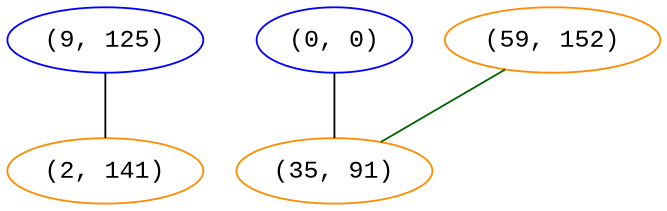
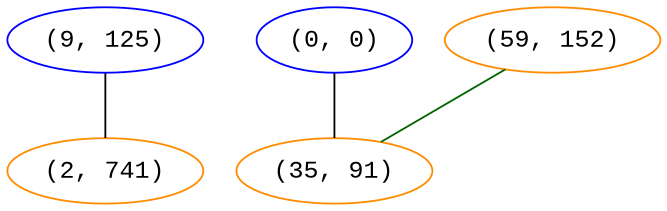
(105, 171) -> (105, 171)
